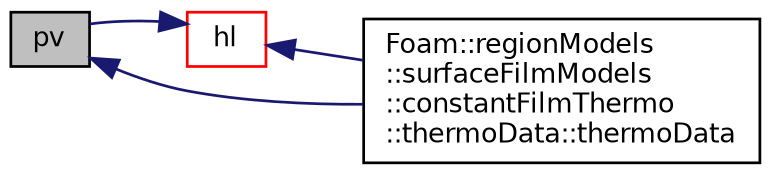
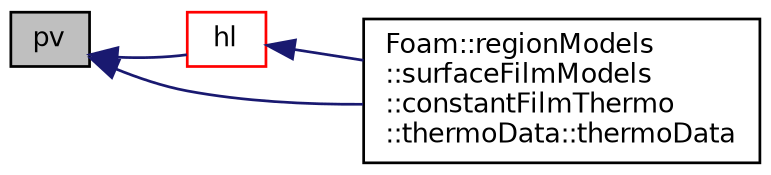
(125, 21) -> (152, 57)
